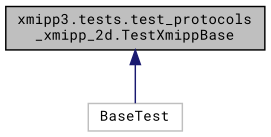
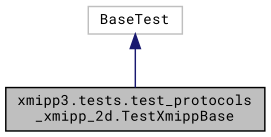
(135, 84) -> (135, 68)
